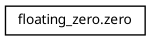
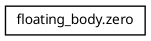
(75, 21) -> (75, 21)
